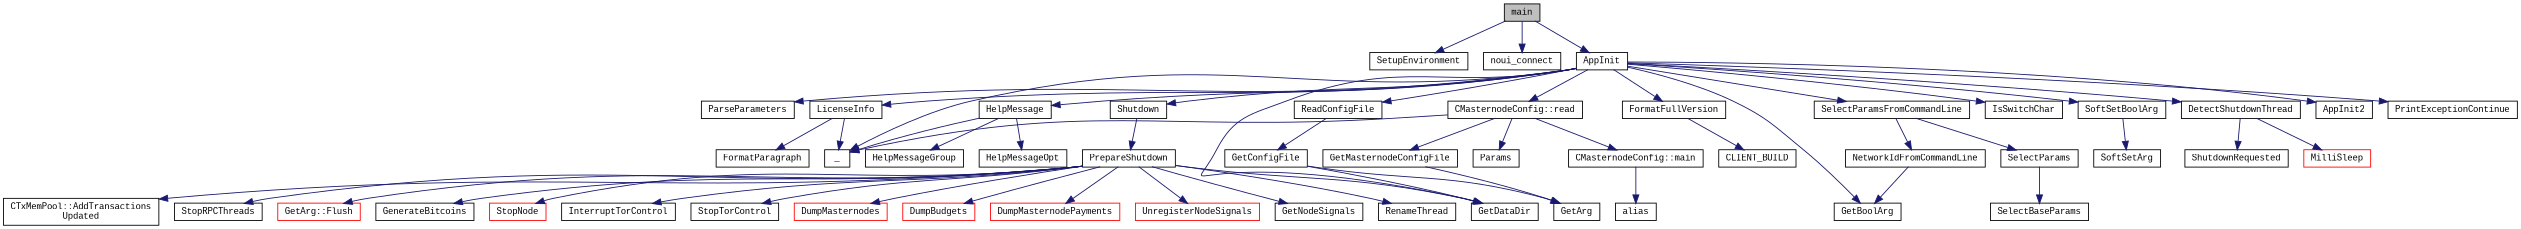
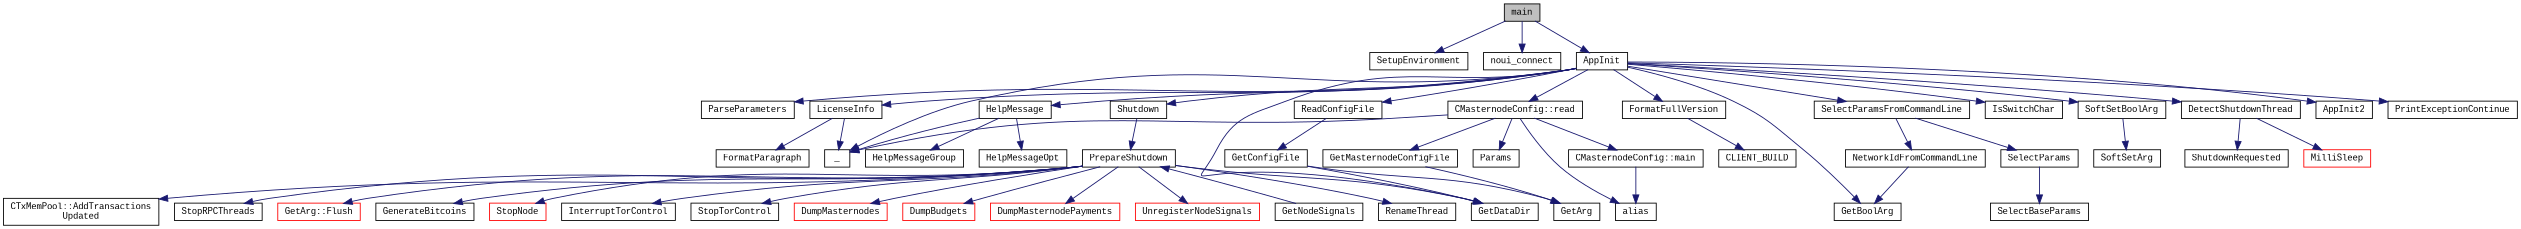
none -> (1559, 166)
(1215, 184) -> (1233, 186)
